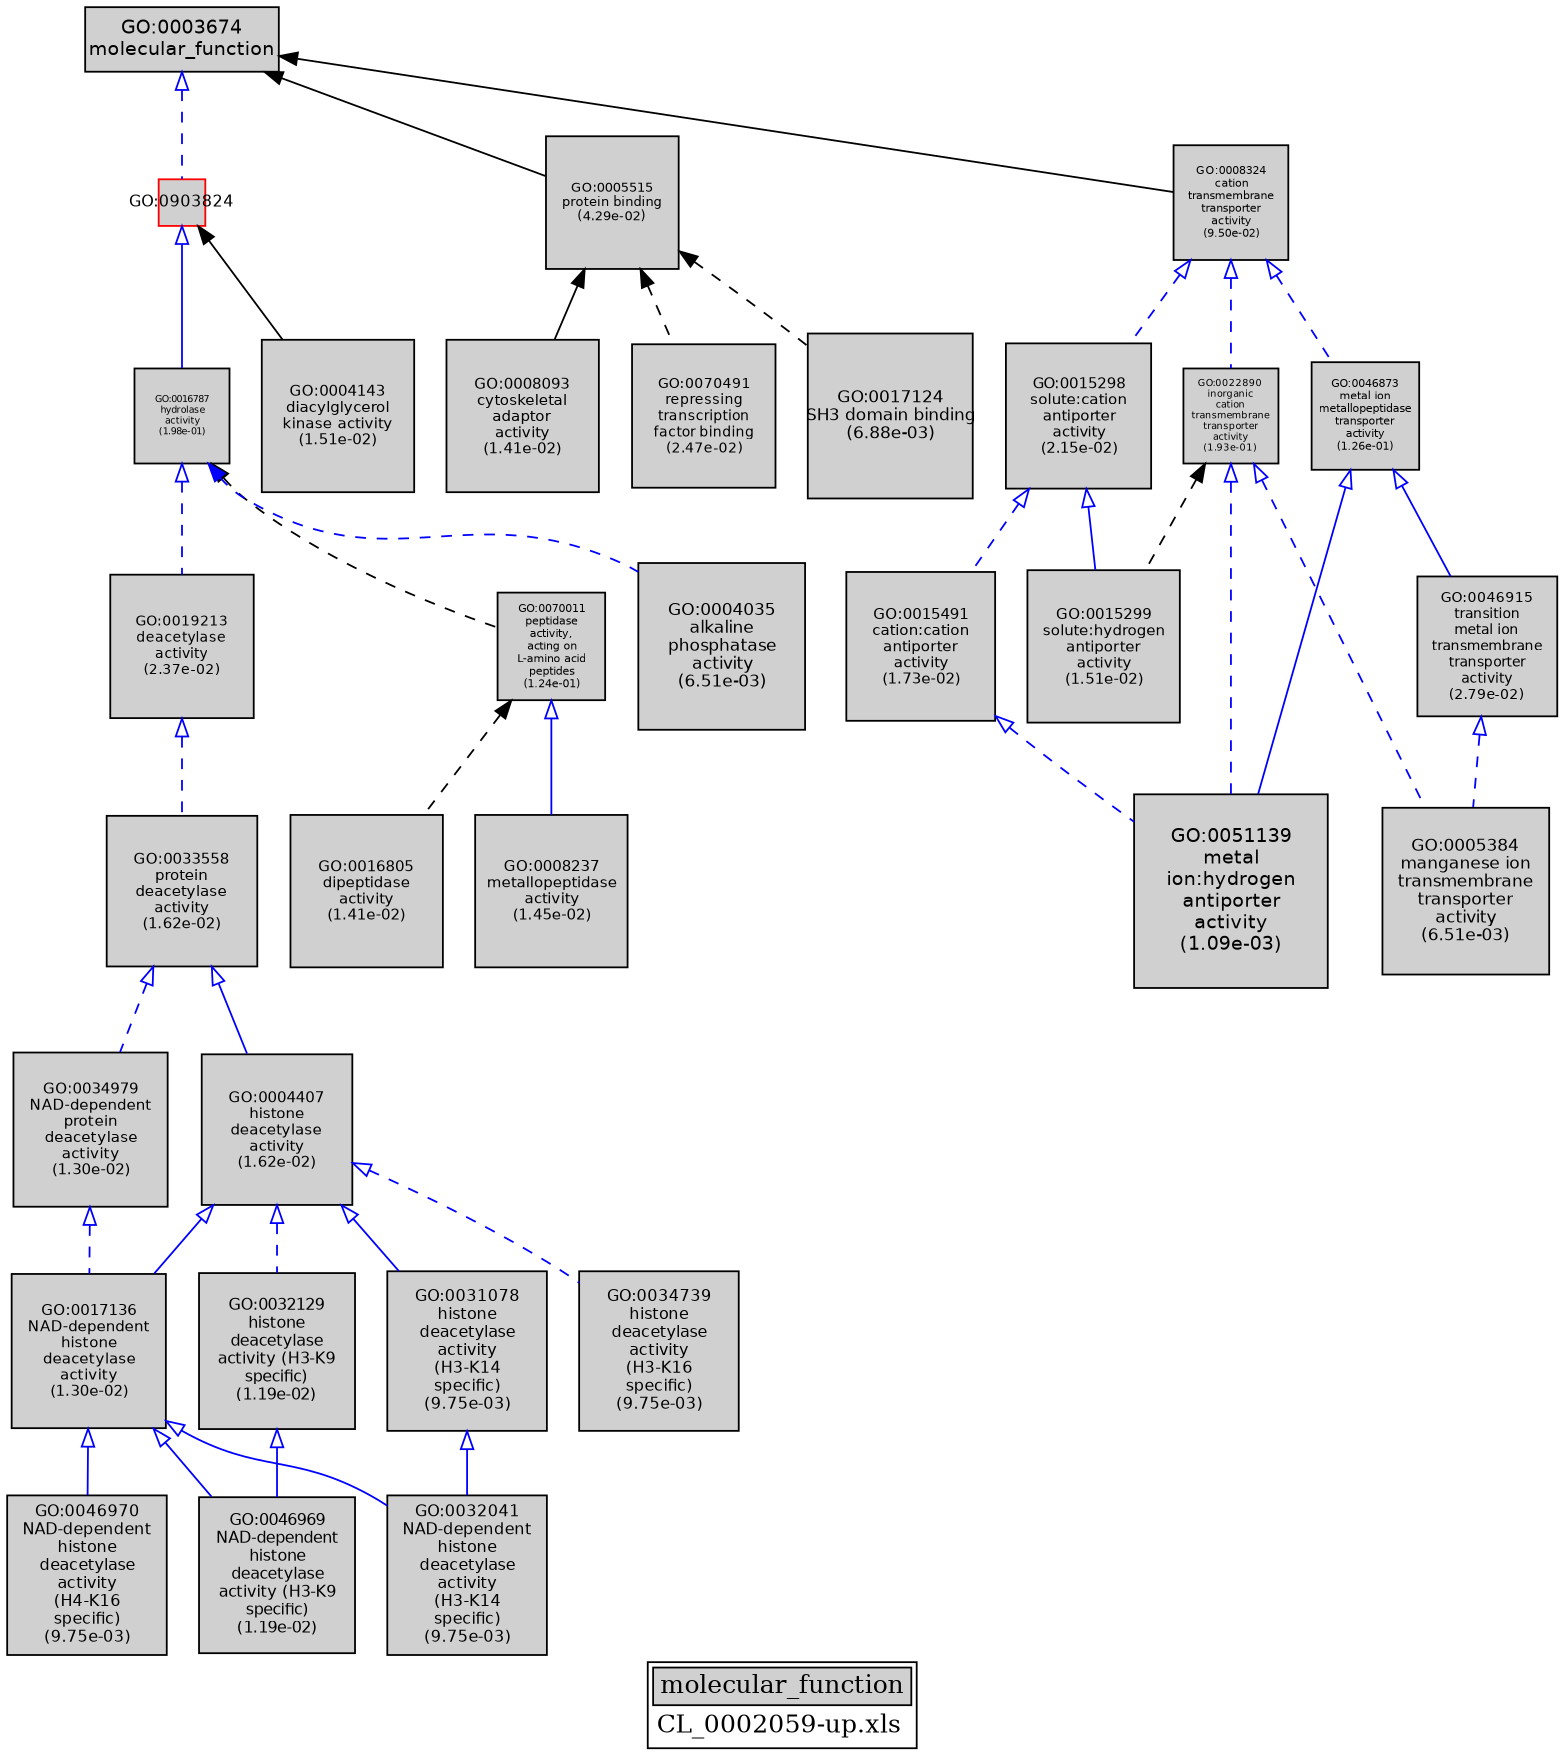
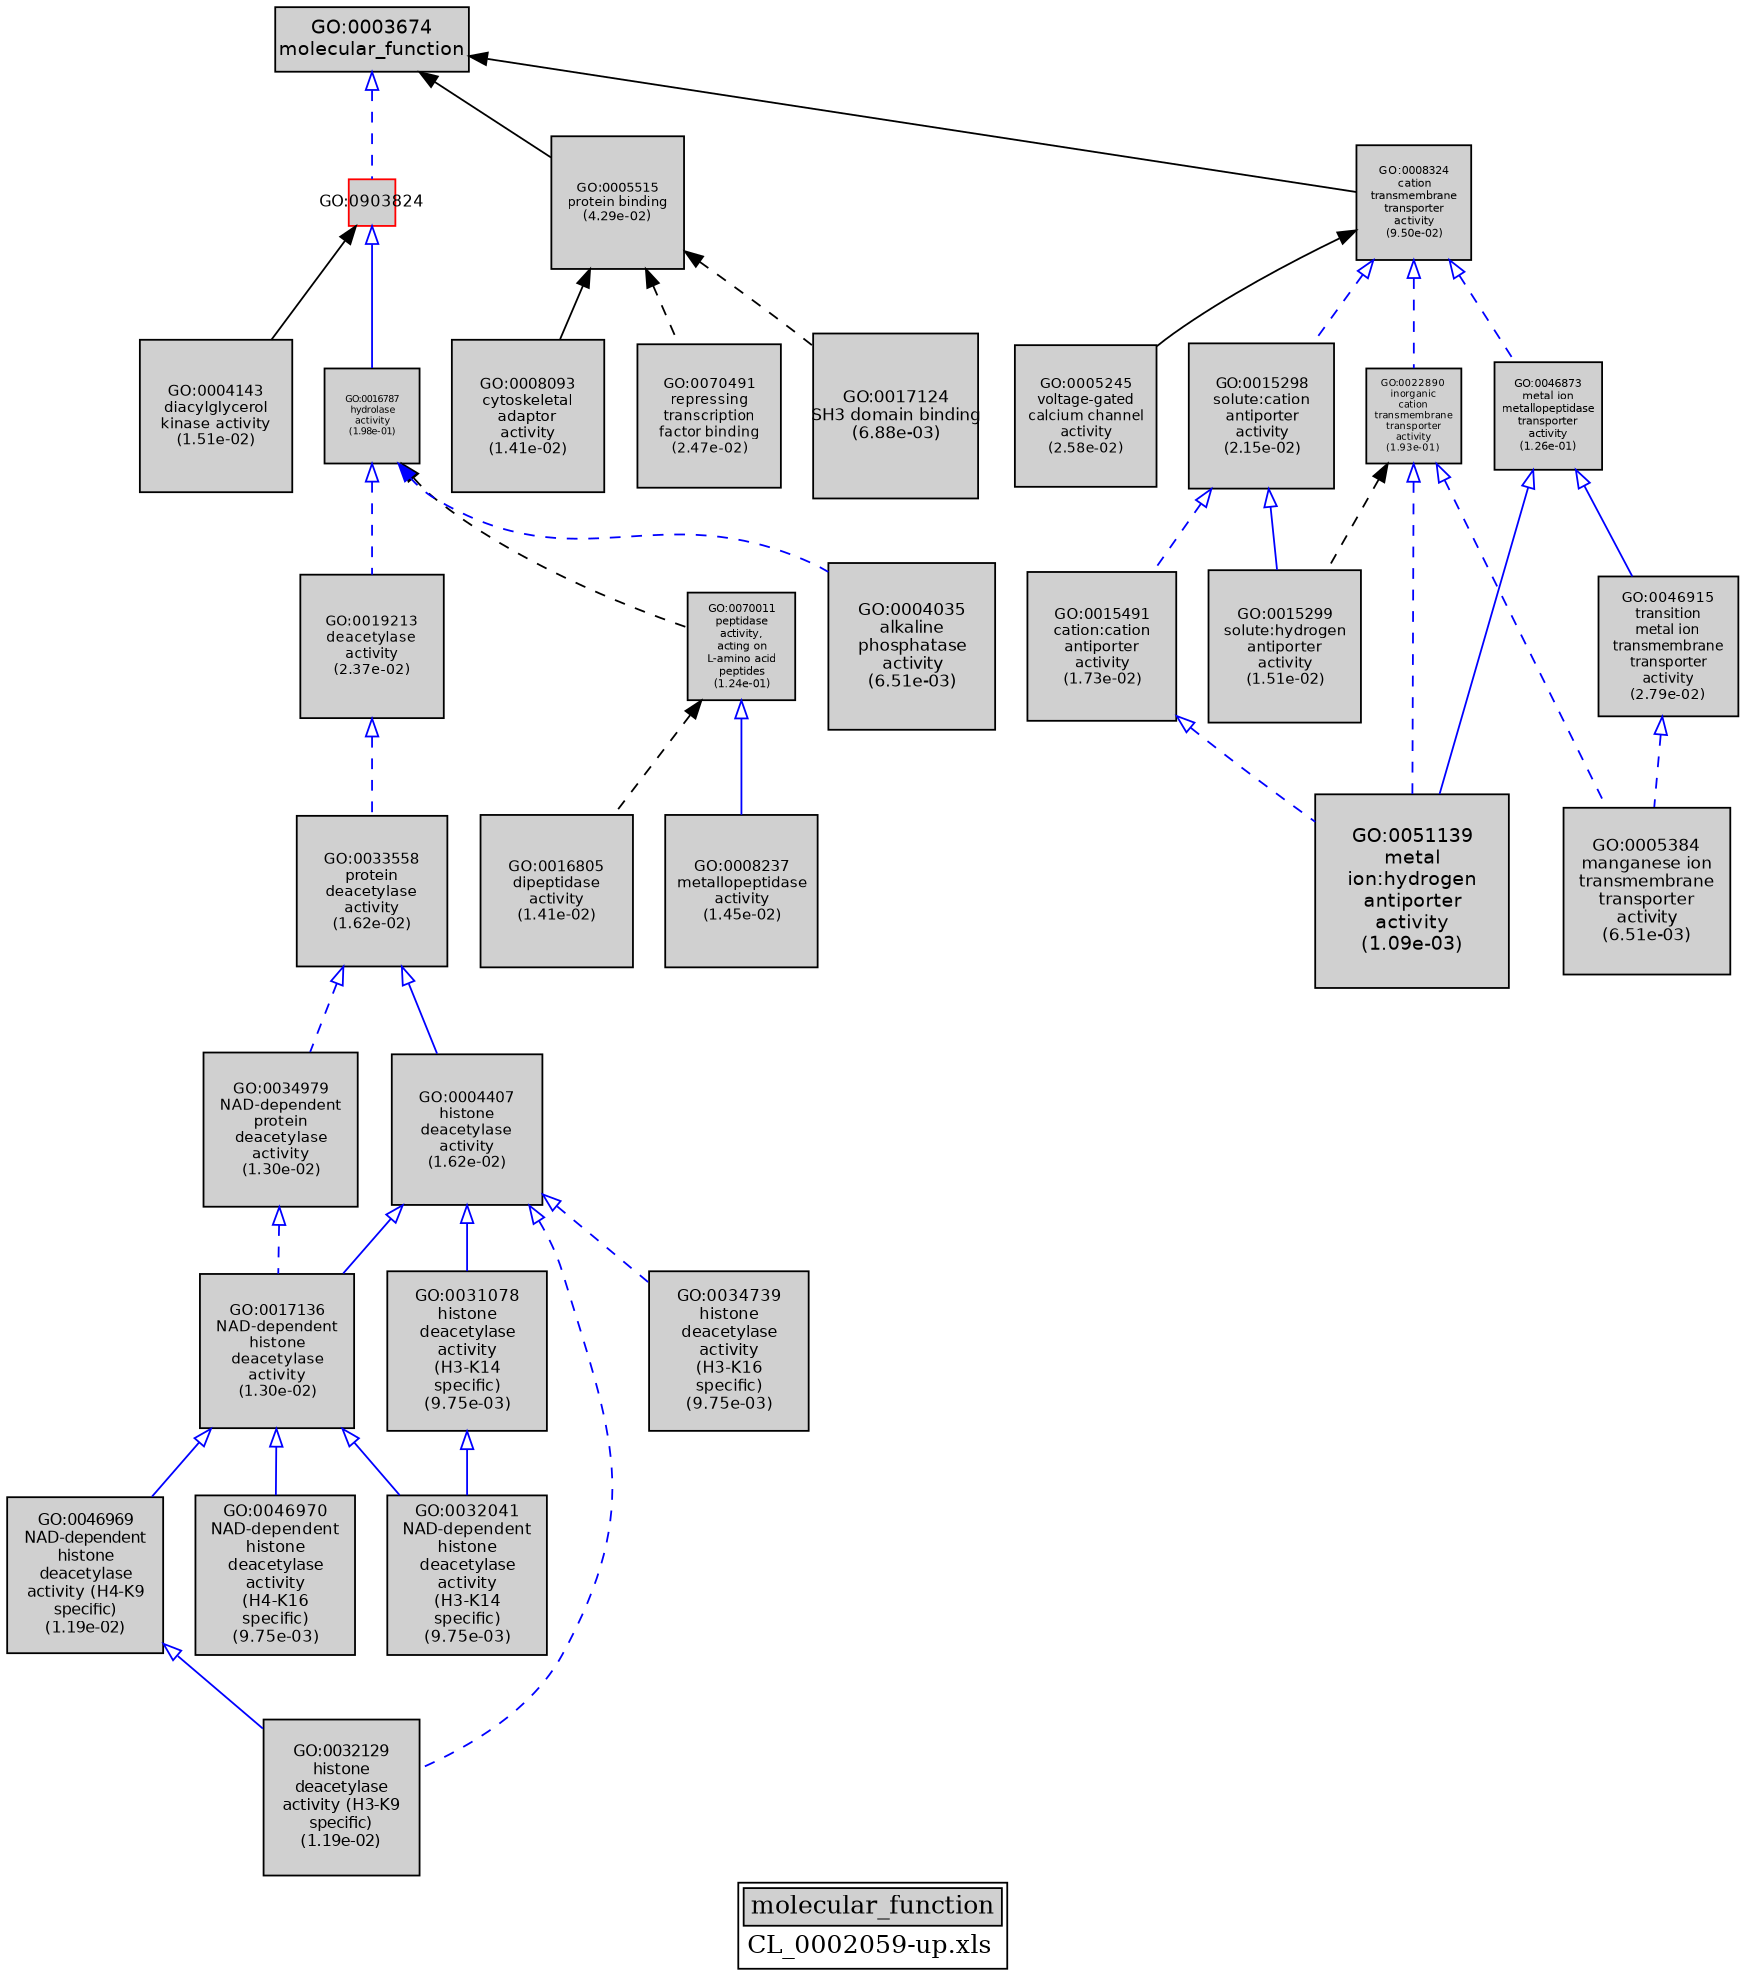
none -> (1086, 416)
(277, 1475) -> (220, 1692)
(278, 1592) -> (86, 1592)
